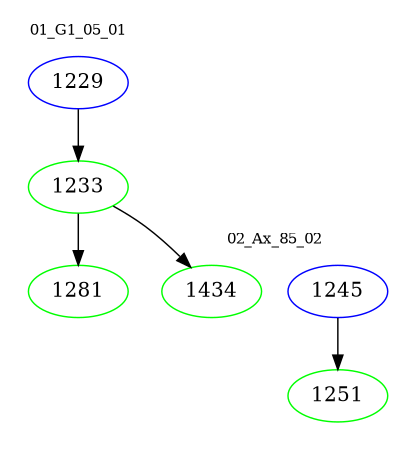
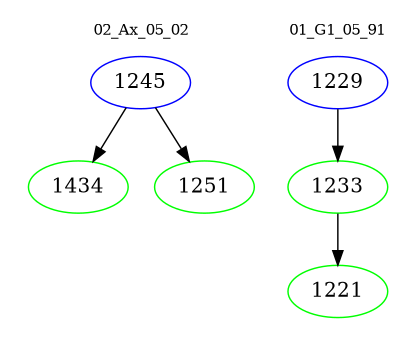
(78, 31) -> (338, 31)
(160, 238) -> (114, 128)
(275, 240) -> (141, 31)
(78, 291) -> (338, 291)
